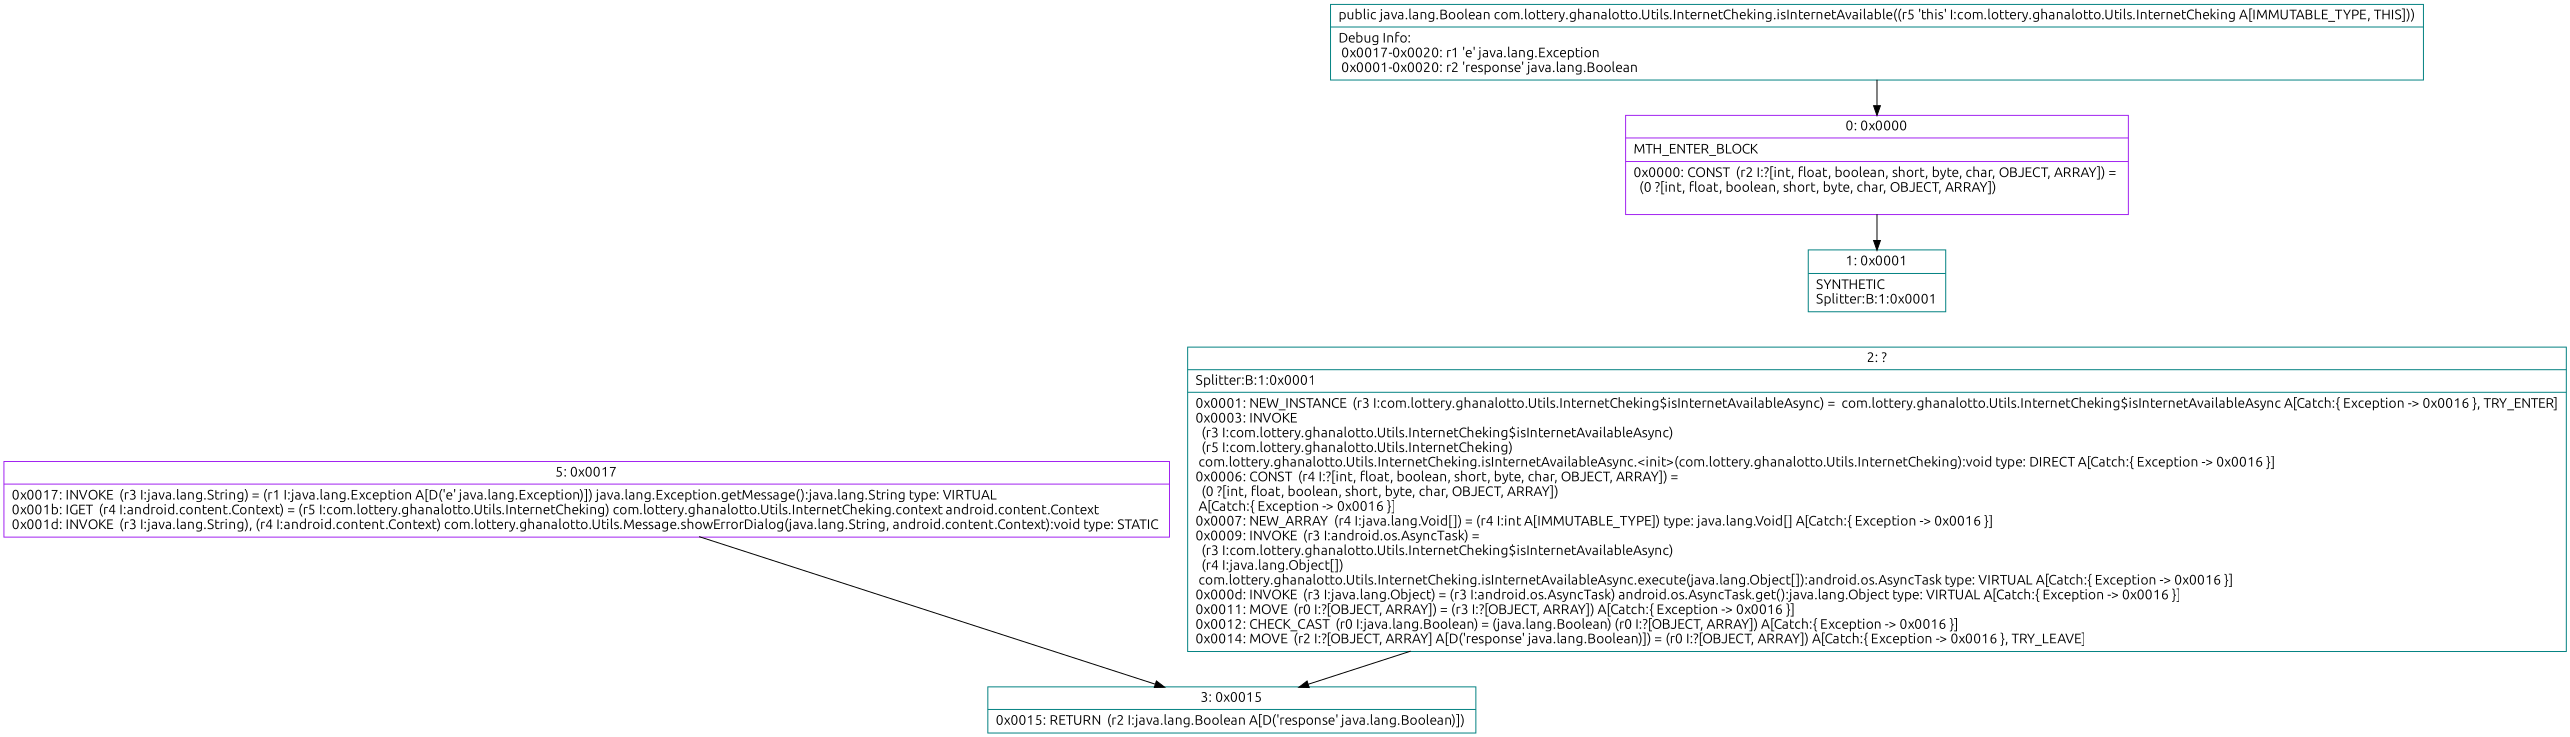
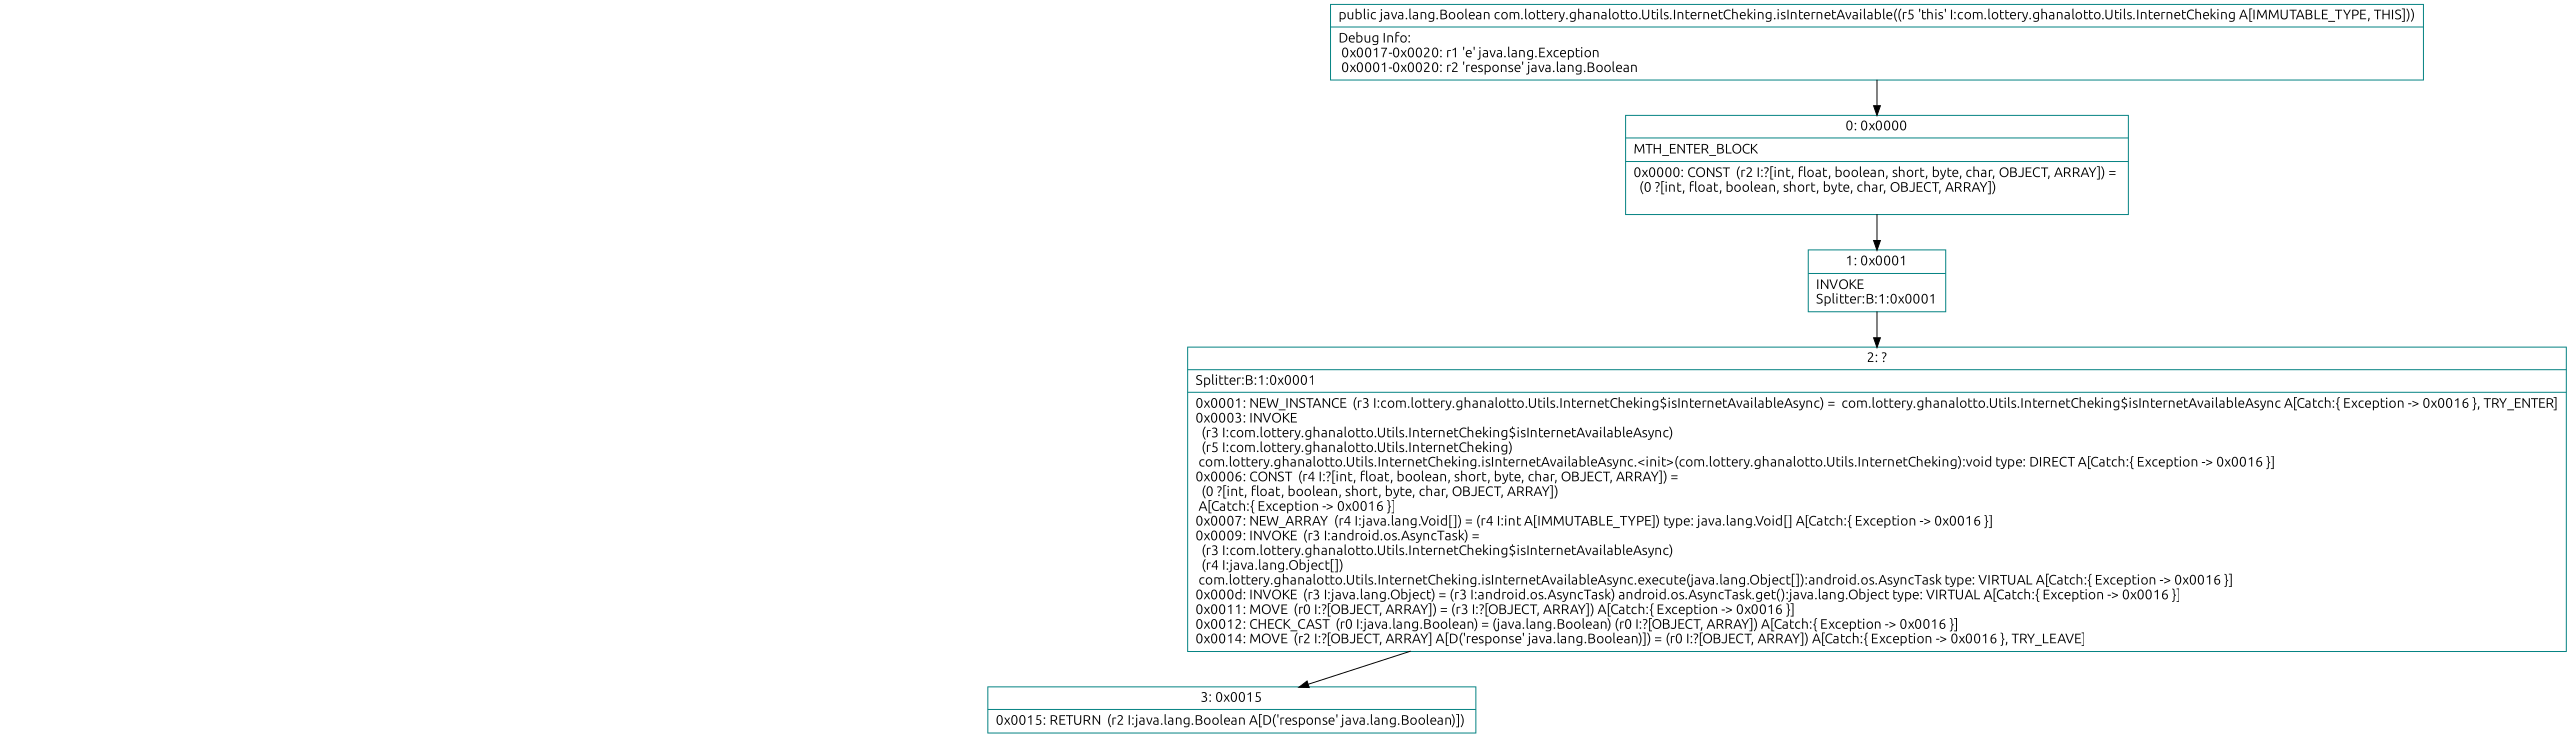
(1877, 165) -> (1877, 165)
(1850, 285) -> (1840, 285)
none -> (1877, 325)
(587, 499) -> none
